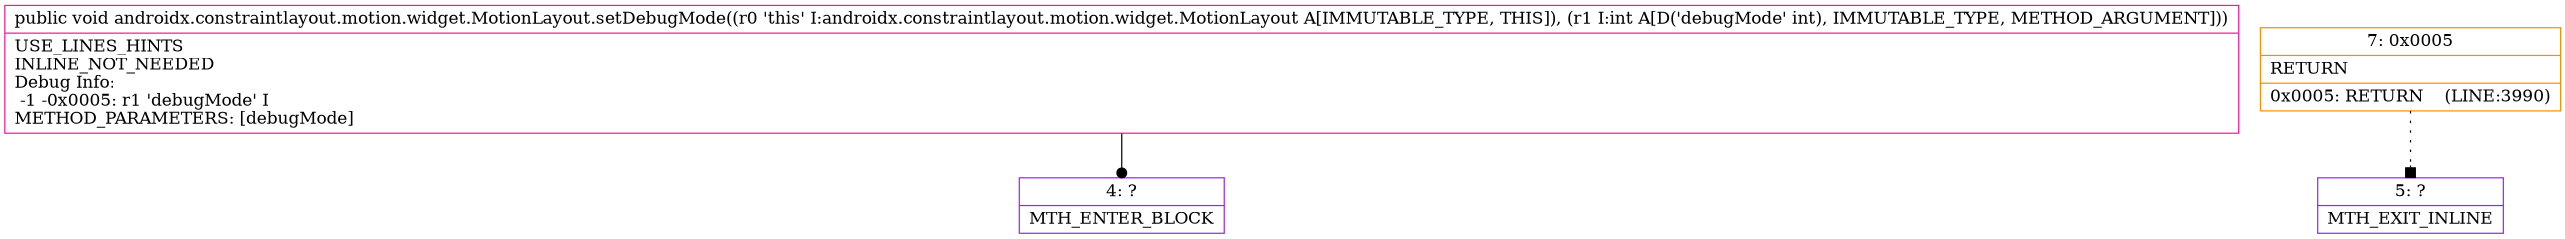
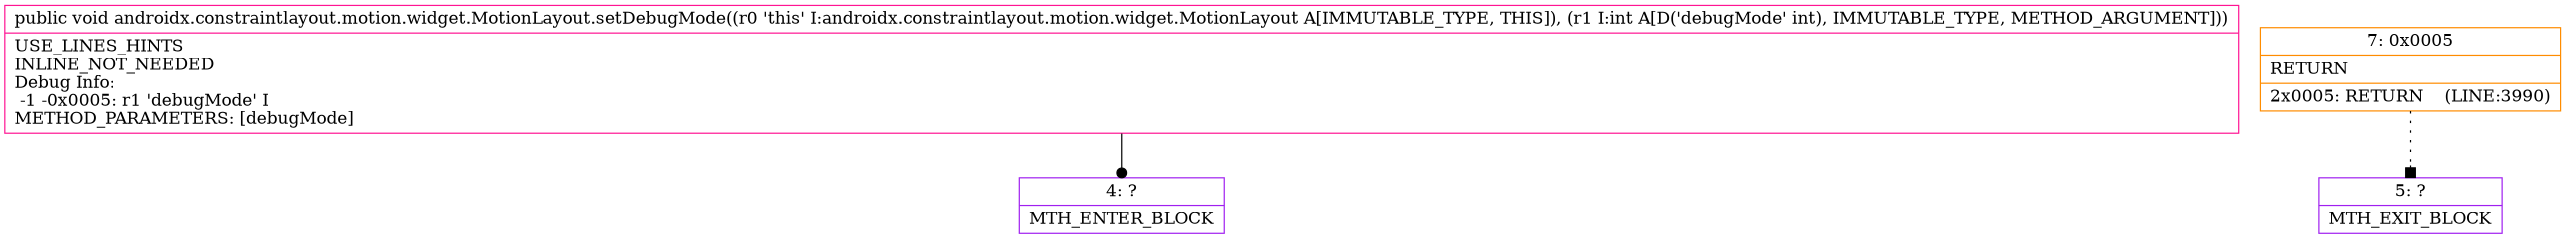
(2411, 96) -> (2411, 96)
(2411, 219) -> (2411, 219)
